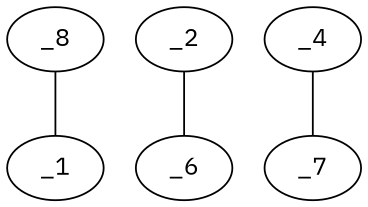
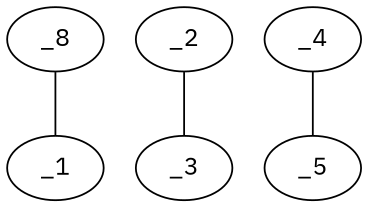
(184, 168) -> (184, 168)
(313, 168) -> (313, 168)
